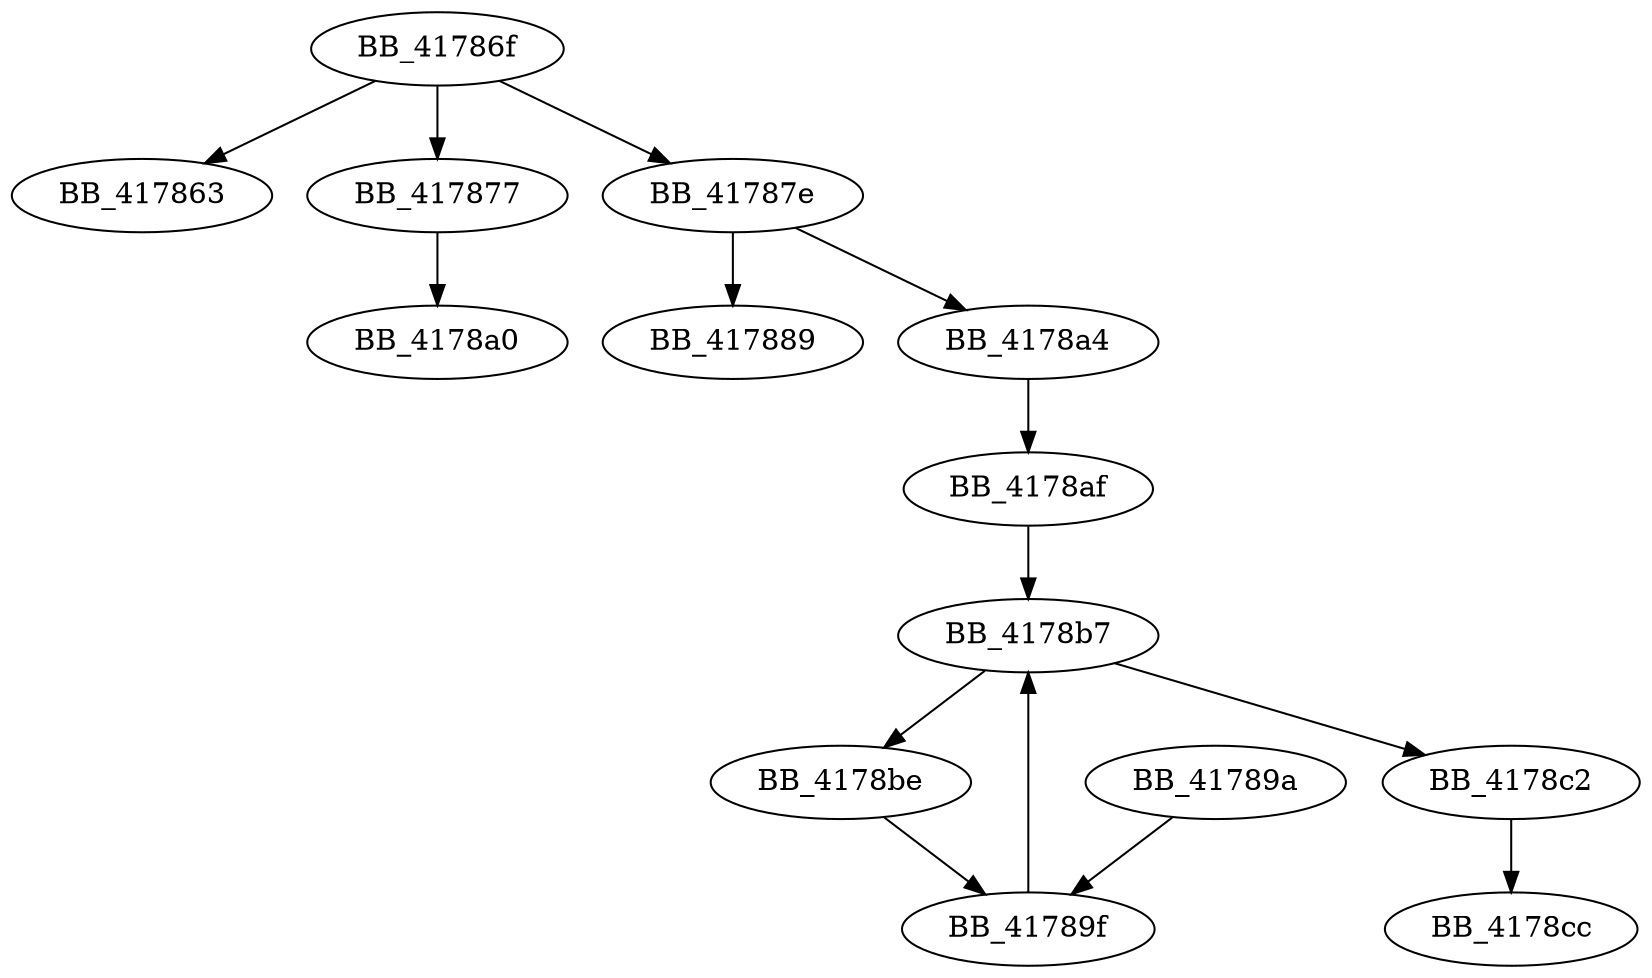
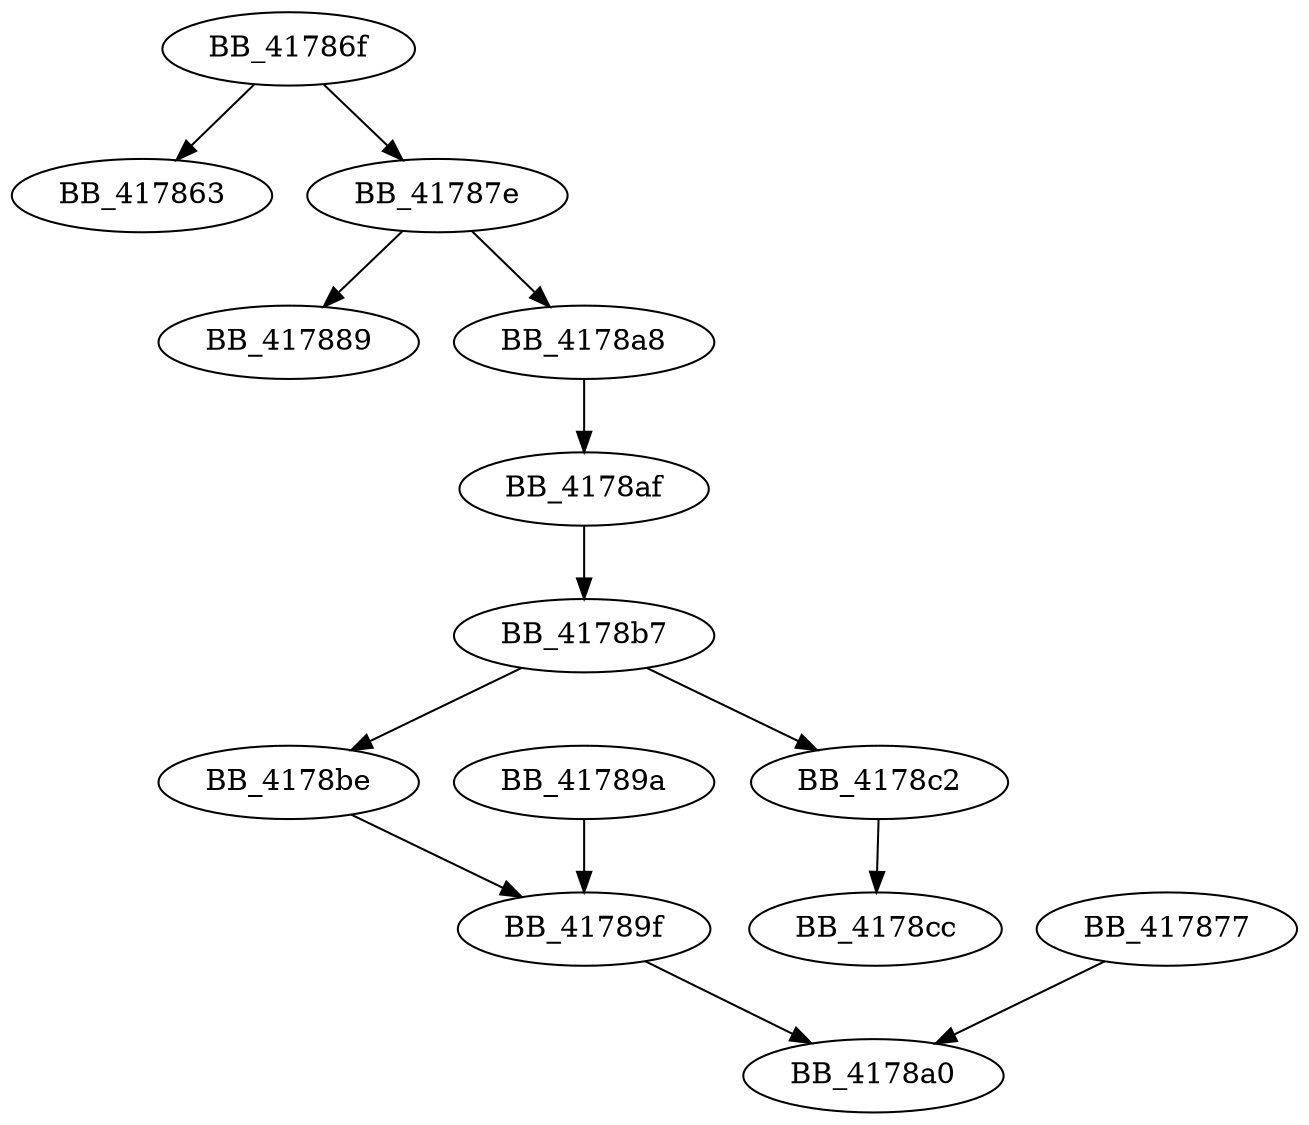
(437, 112) -> none
(1028, 342) -> (584, 342)
(1028, 793) -> (719, 998)
